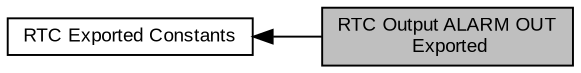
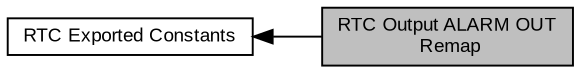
(448, 37) -> (448, 37)
